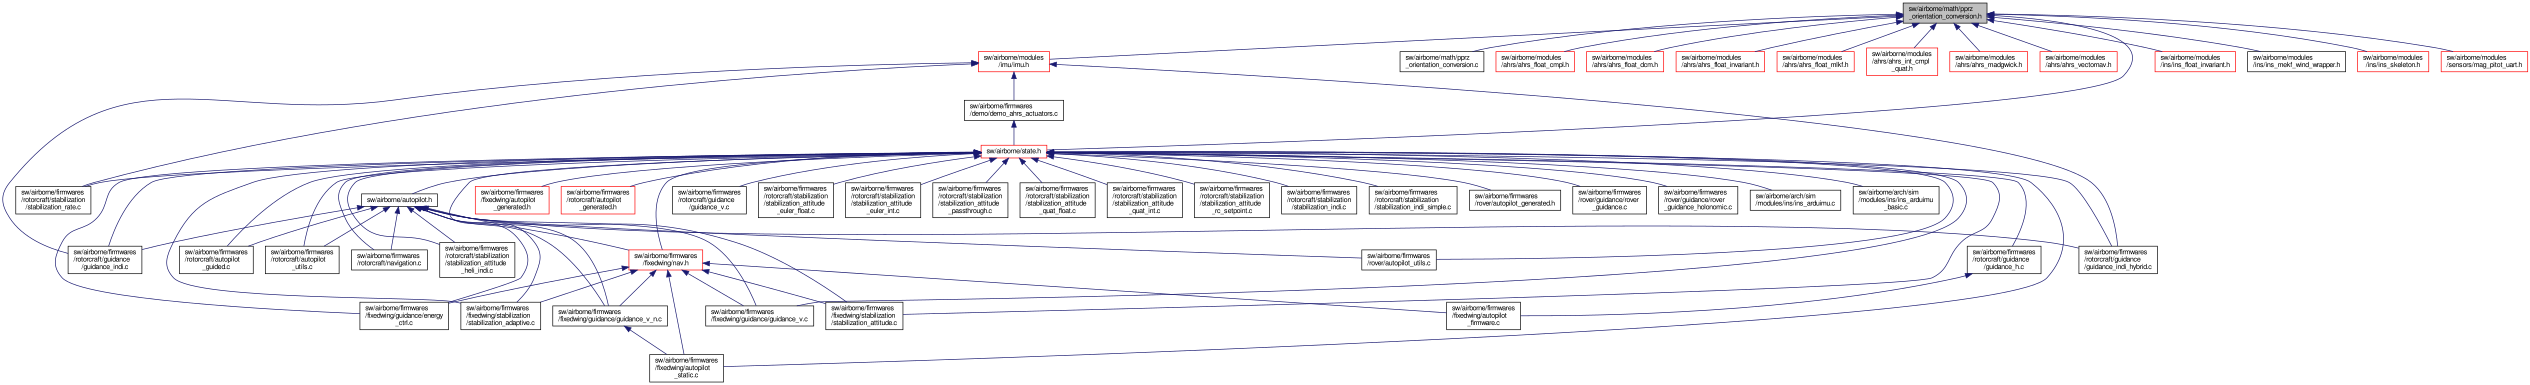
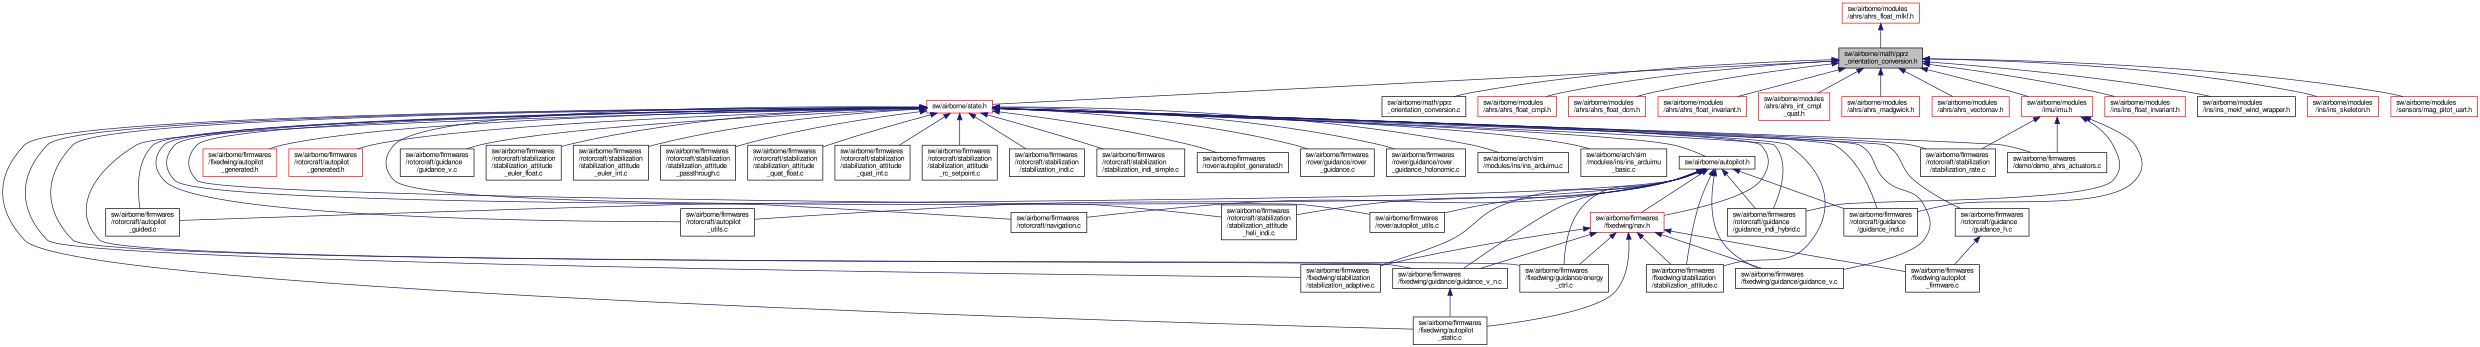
(1877, 39) -> (1881, 39)
(1014, 136) -> (1516, 126)
